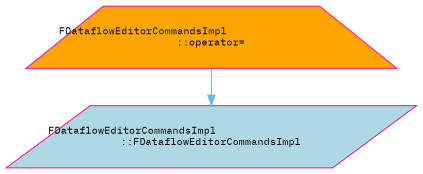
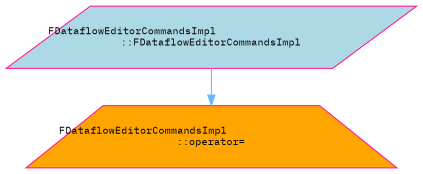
(211, 82) -> (211, 82)
